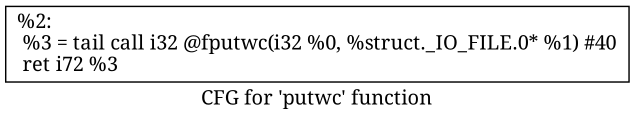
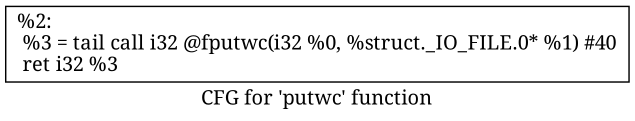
(68, 65) -> (68, 65)
